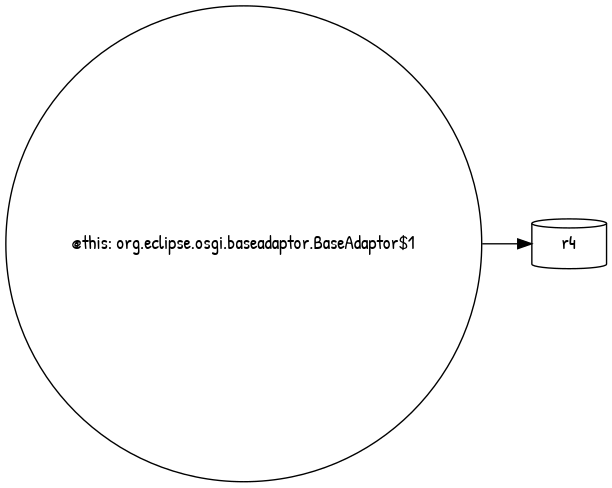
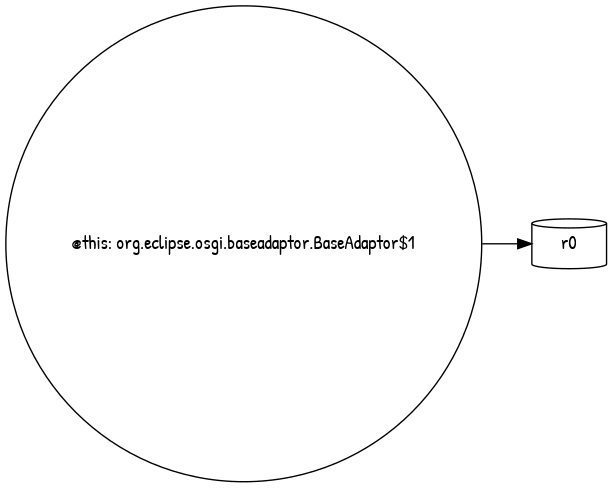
(569, 244) -> (569, 244)
